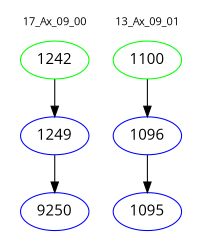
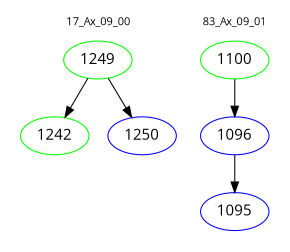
(147, 23) -> (235, 23)
(55, 93) -> (79, 93)
(55, 136) -> (98, 60)
(55, 212) -> (142, 136)
